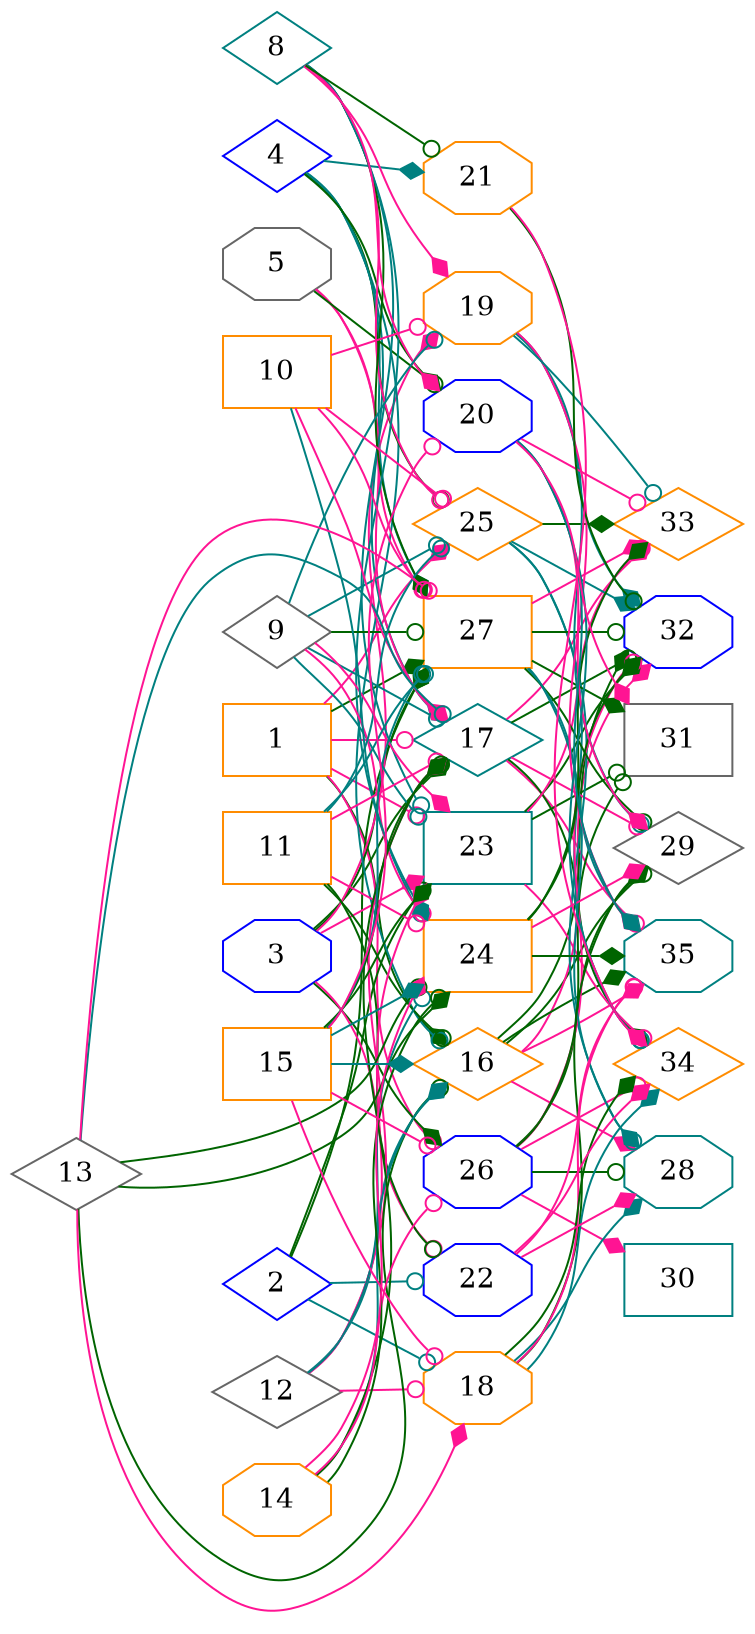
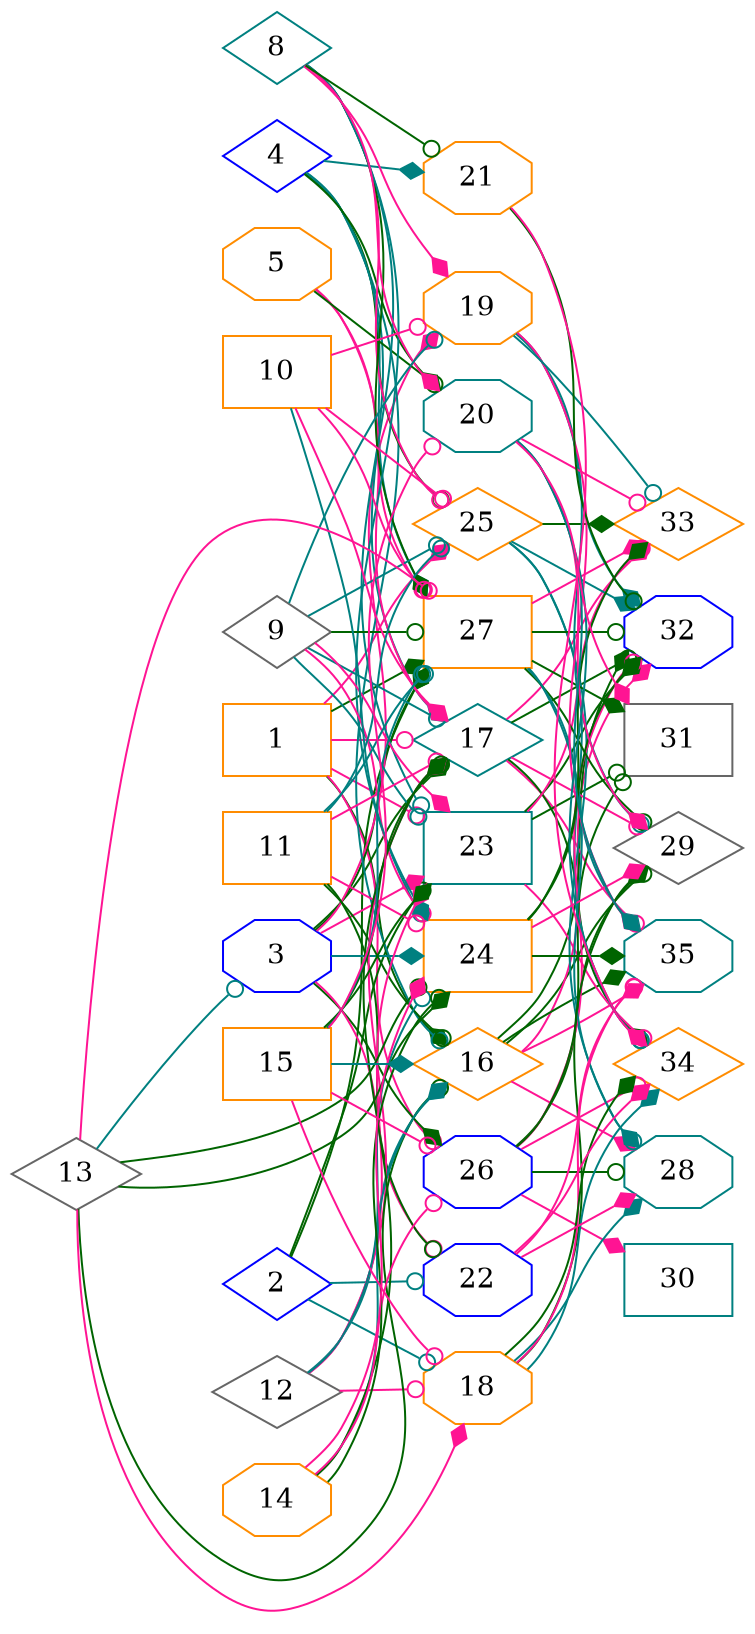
(277, 264) -> (277, 264)
(478, 416) -> (478, 416)
(164, 660) -> (160, 1069)
(366, 1016) -> (348, 956)
